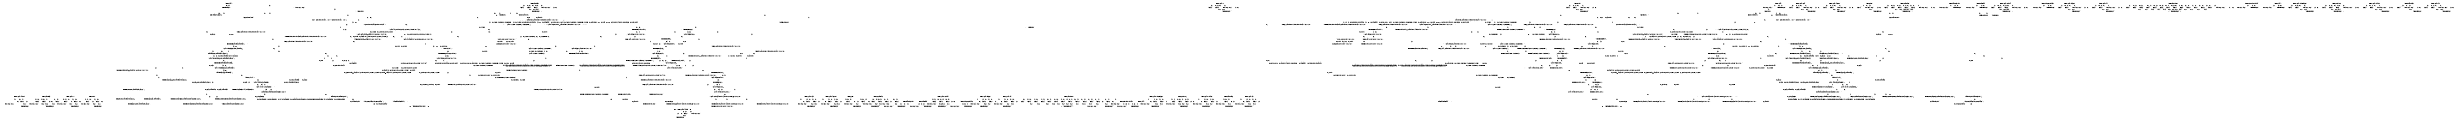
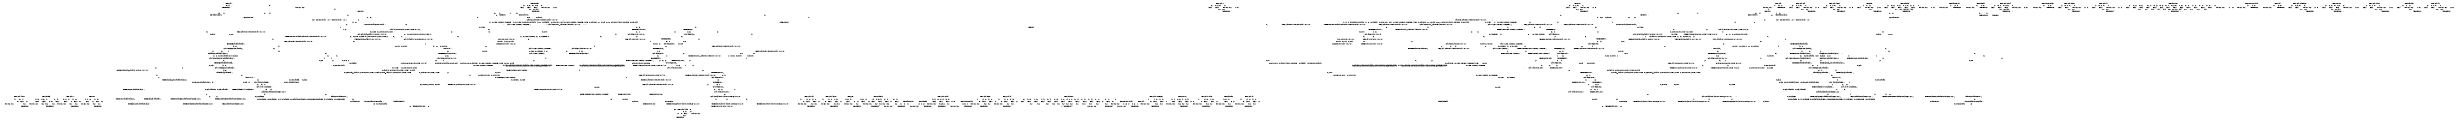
(634, 37) -> (636, 37)
(543, 46) -> (504, 42)
